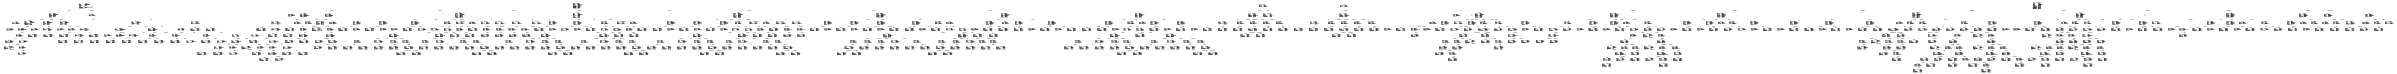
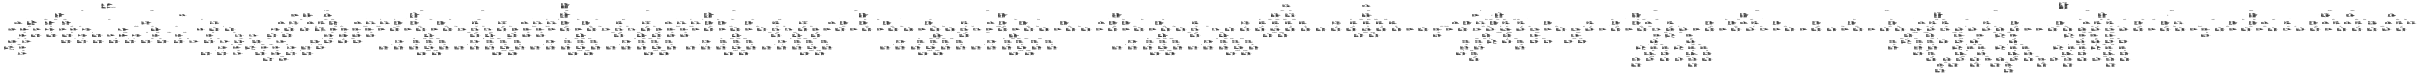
(1027, 26) -> (998, 26)
(994, 39) -> (946, 44)
